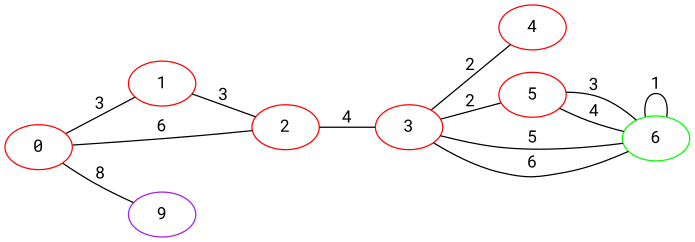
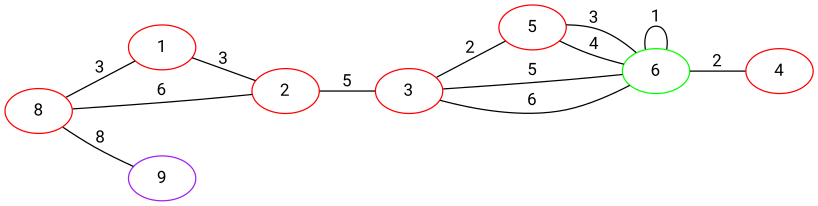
(471, 77) -> (718, 71)
(347, 118) -> (347, 82)
(39, 147) -> (39, 111)
